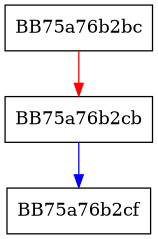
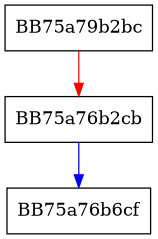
(79, 28) -> (79, 28)
(79, 211) -> (79, 211)
